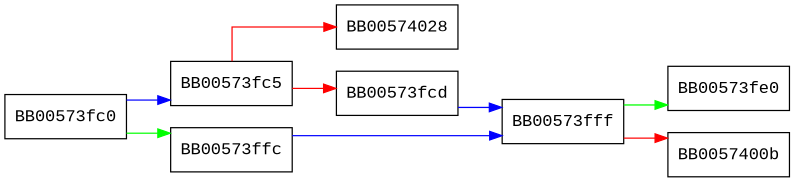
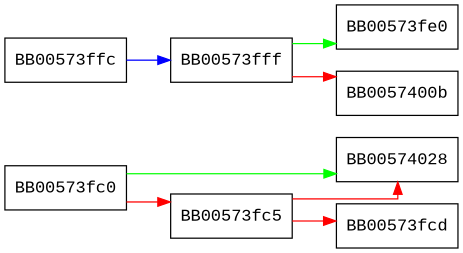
(142, 100) -> (142, 202)
(474, 107) -> none
(142, 133) -> (225, 174)
